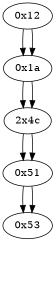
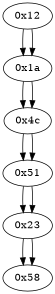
(28, 121) -> (28, 121)
(28, 226) -> (28, 226)
none -> (28, 278)
